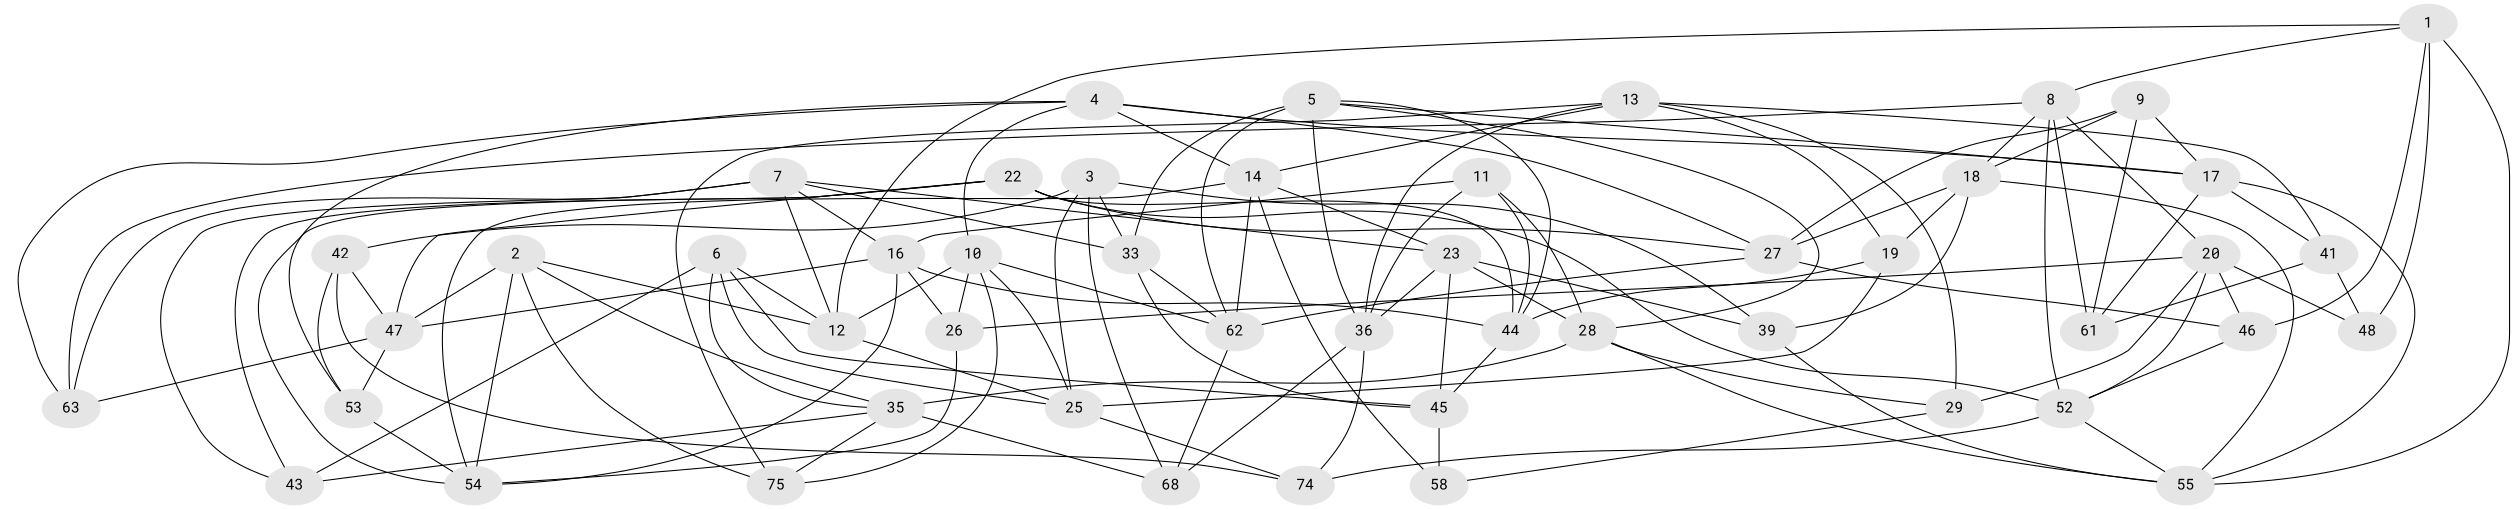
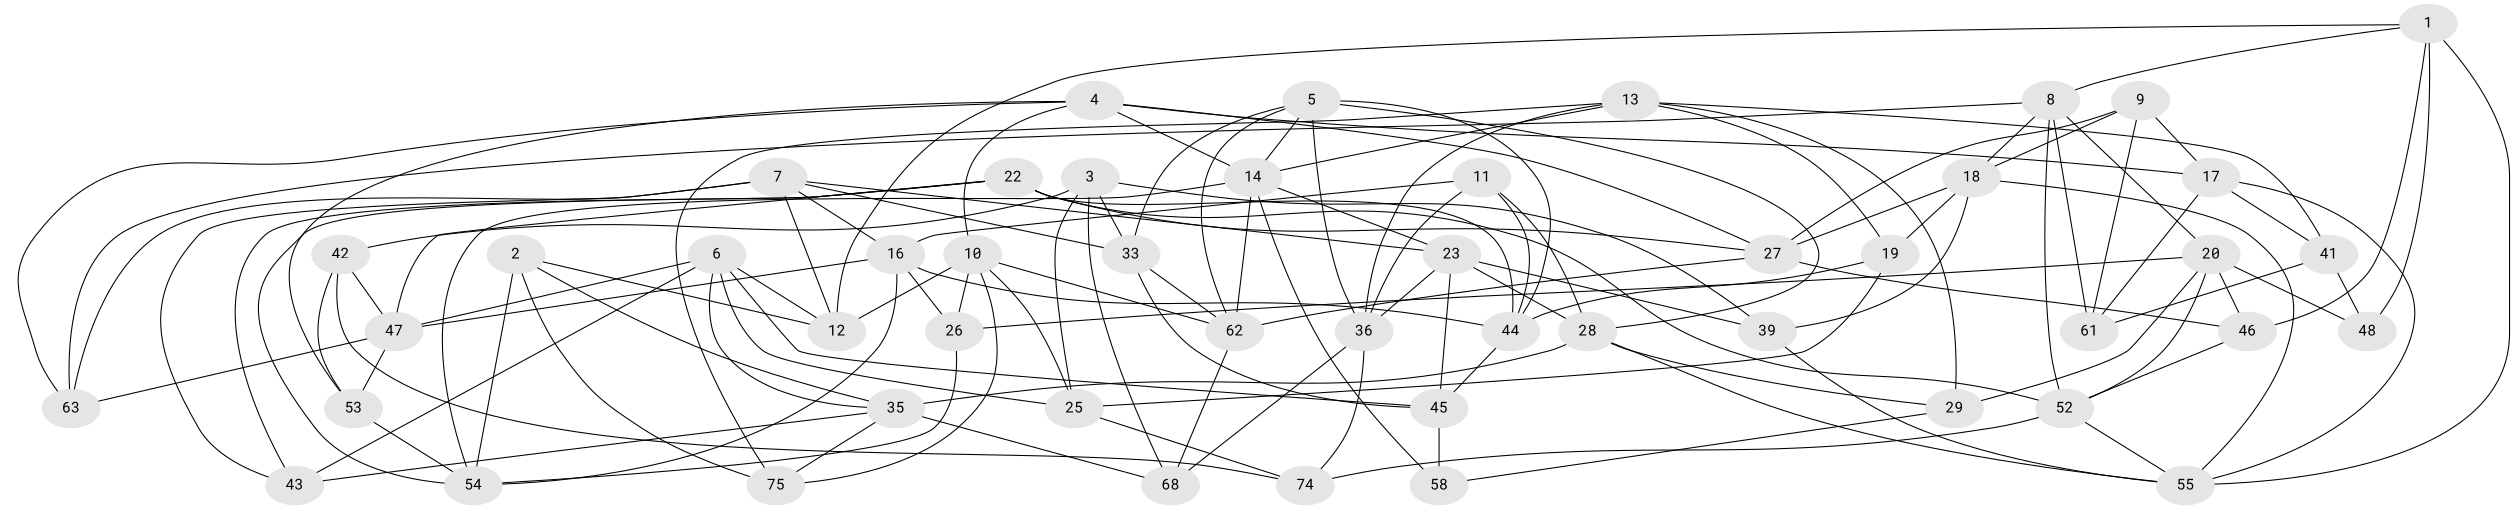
(1740, 136) -> (1282, 139)
(455, 293) -> (556, 293)
(928, 361) -> none
